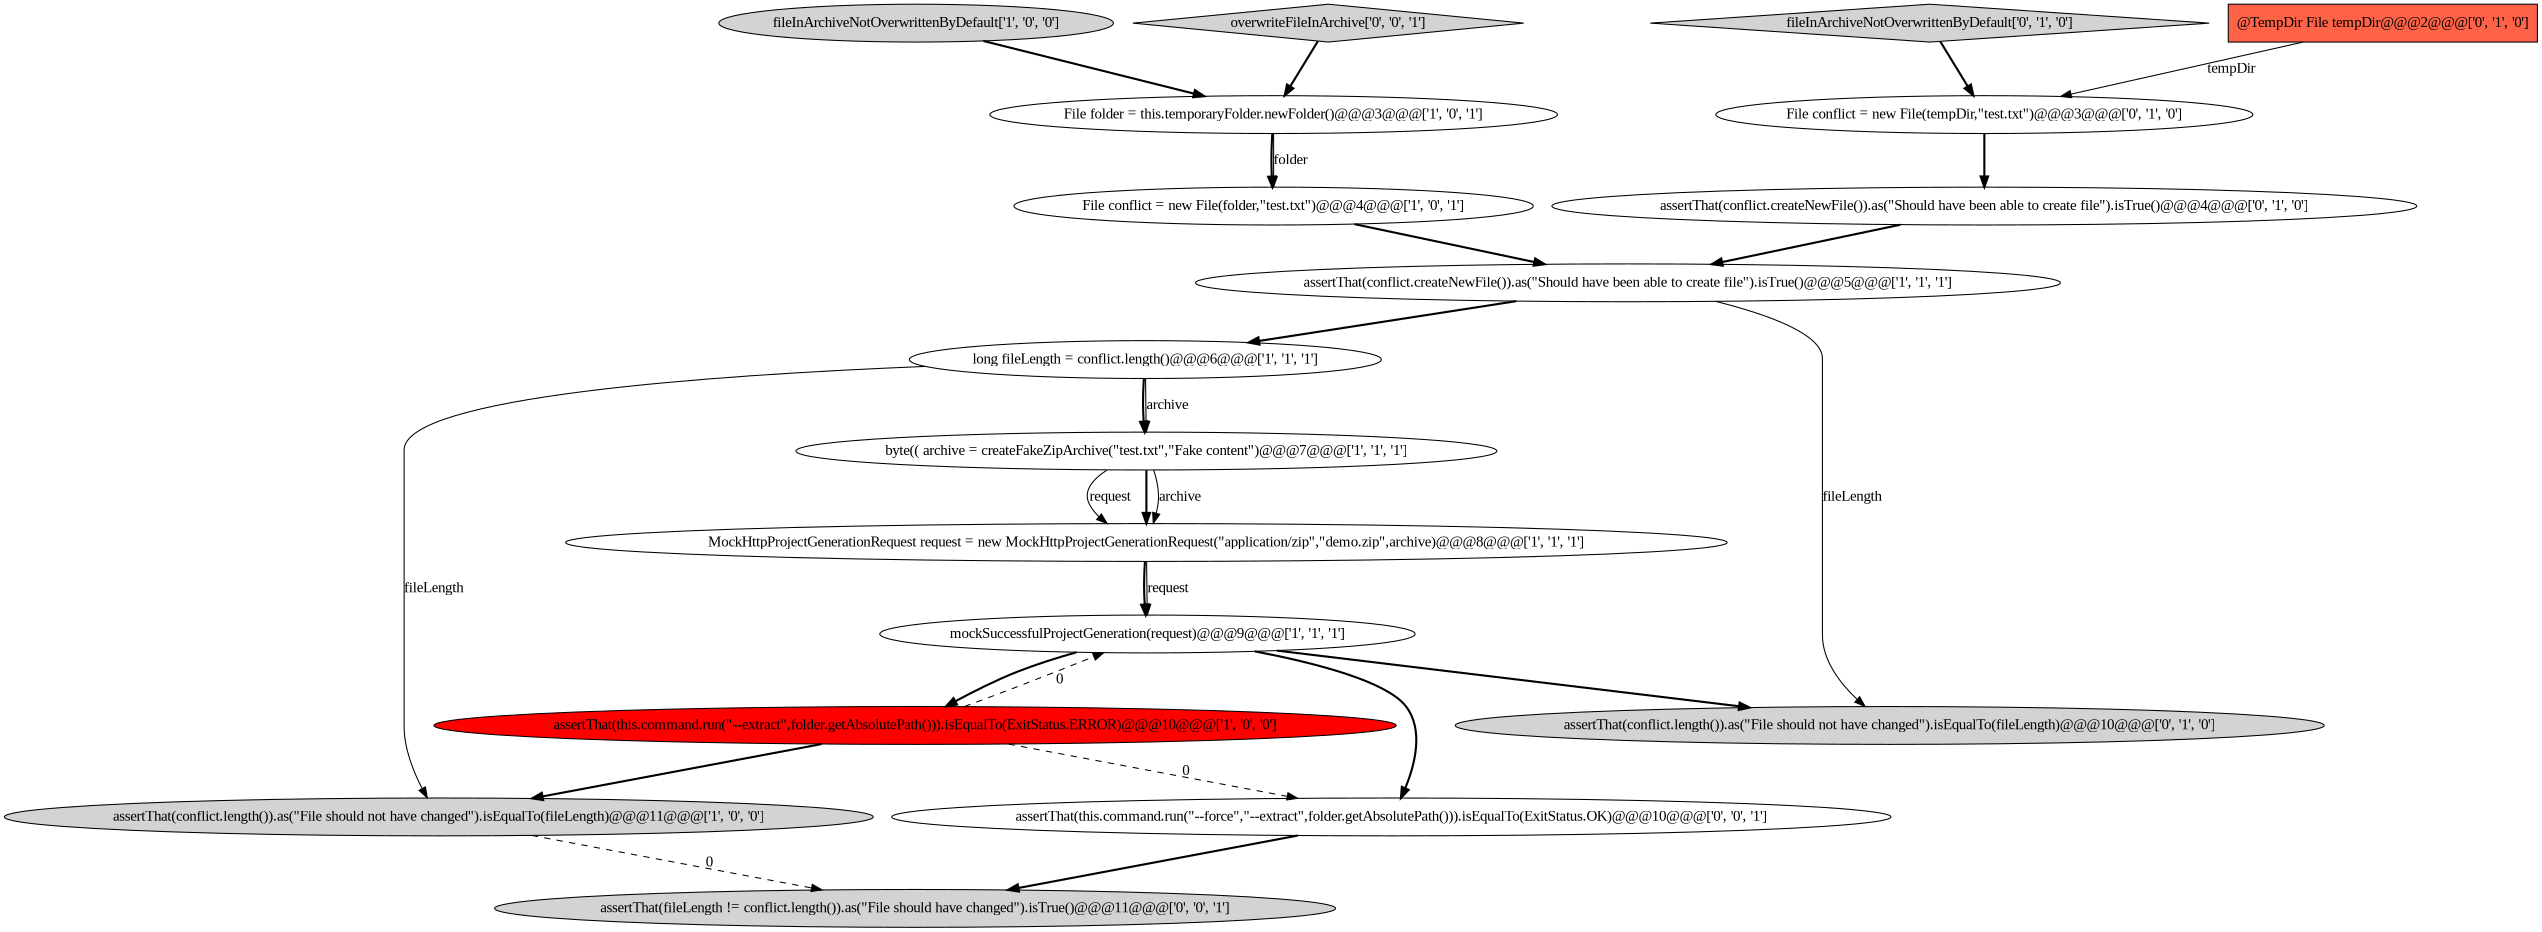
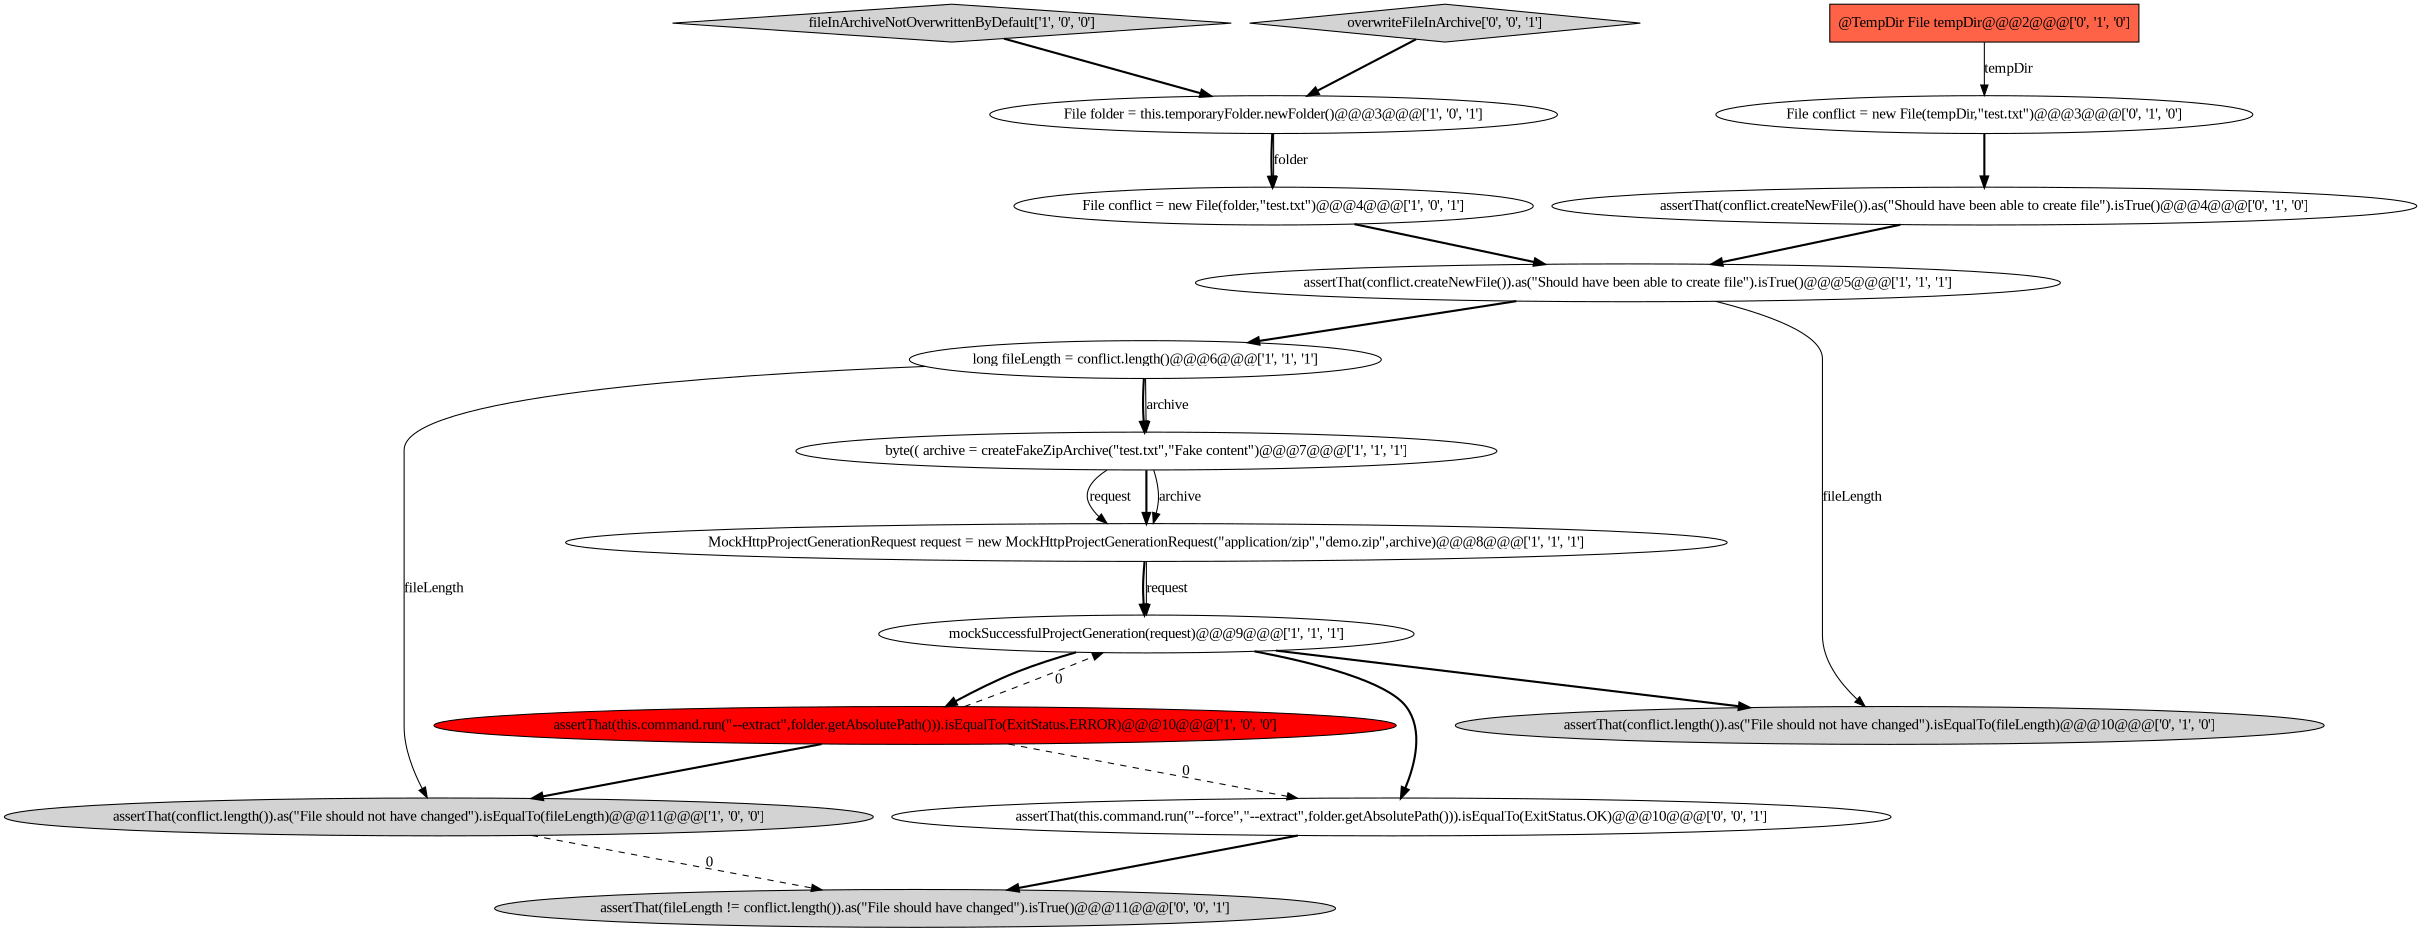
(916, 23) -> (952, 23)
(1930, 23) -> none
